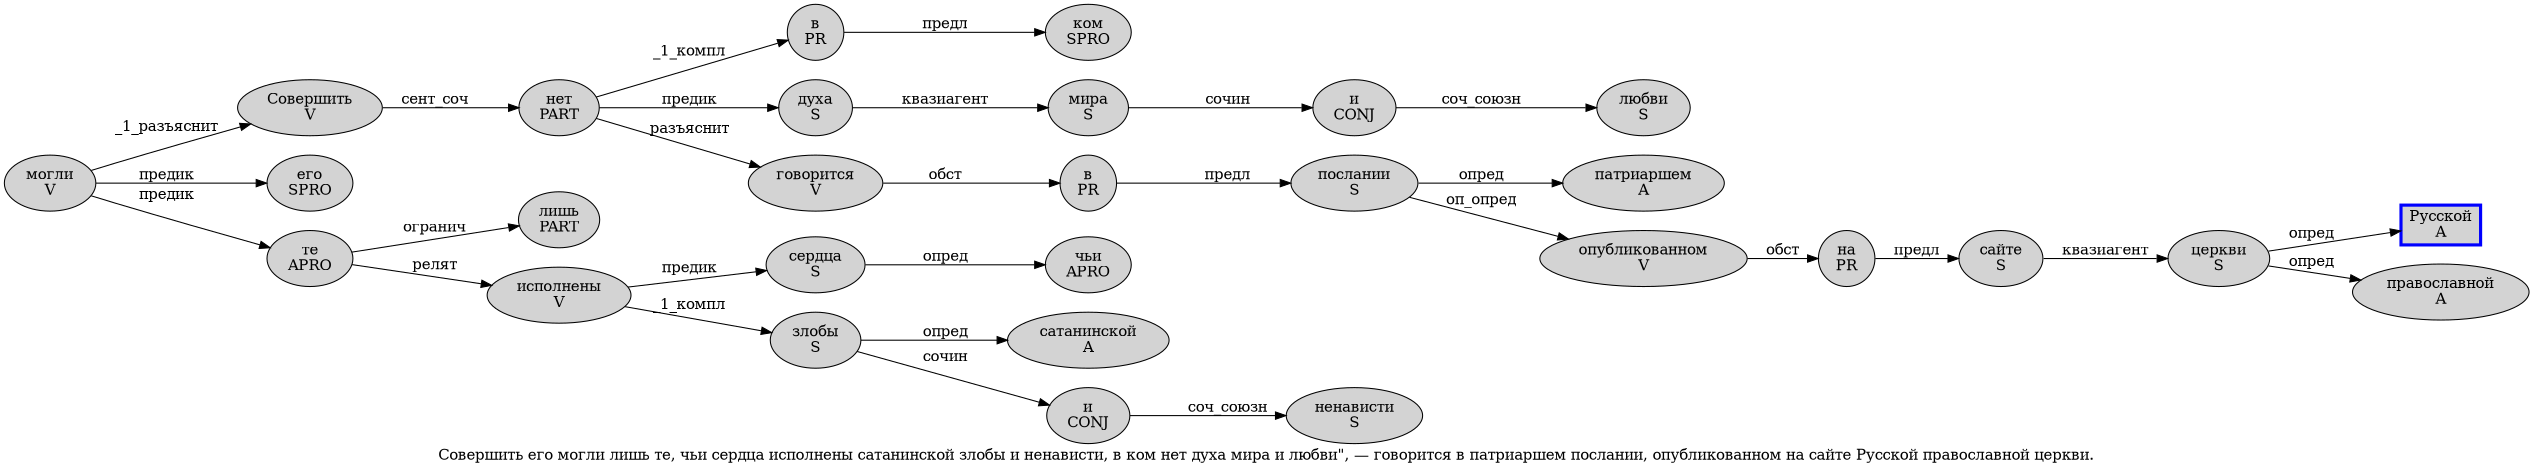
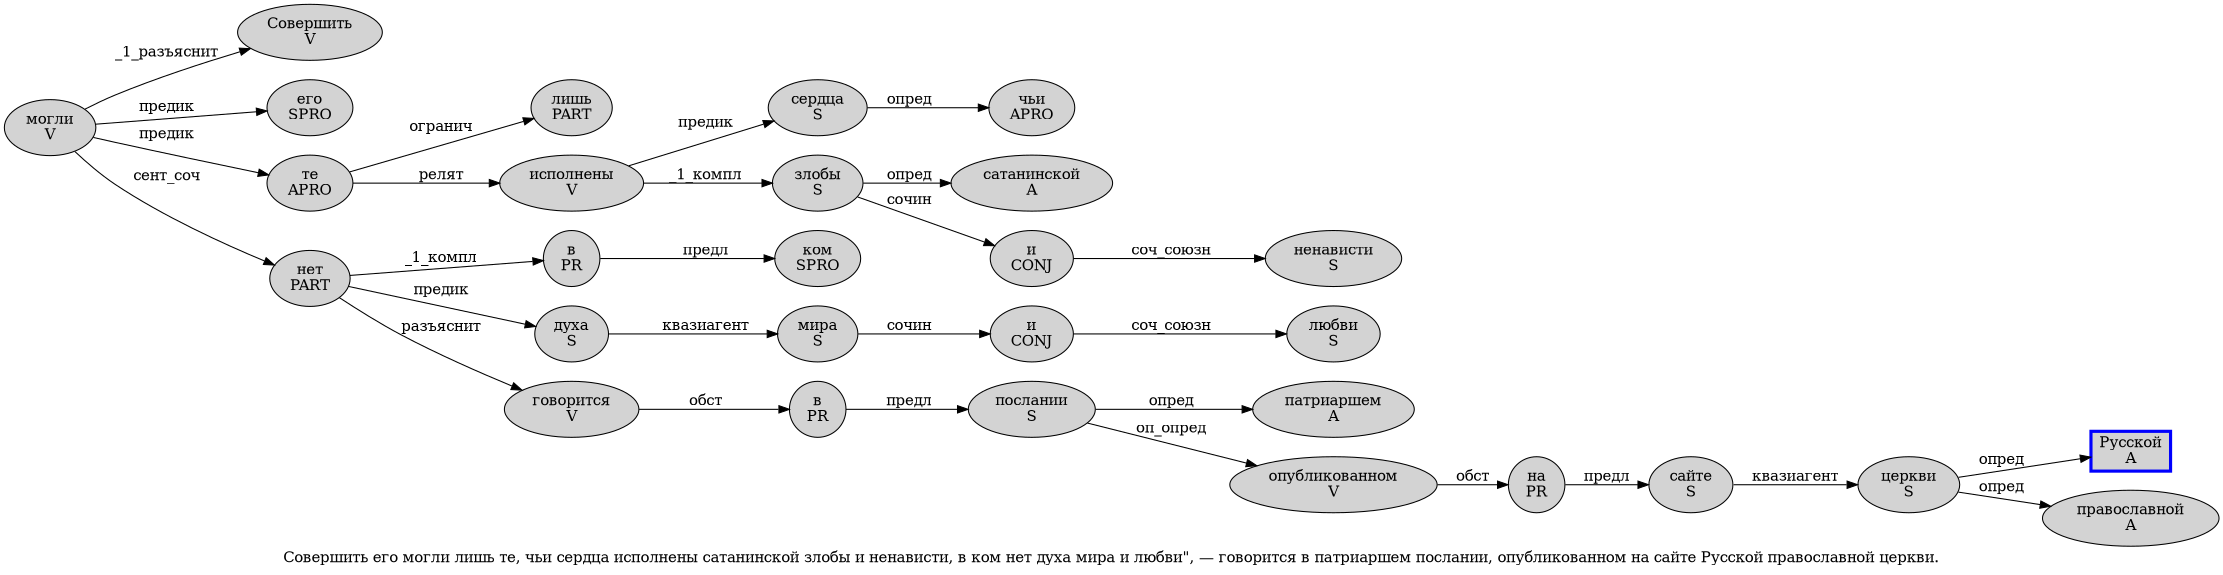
(446, 108) -> (165, 214)
